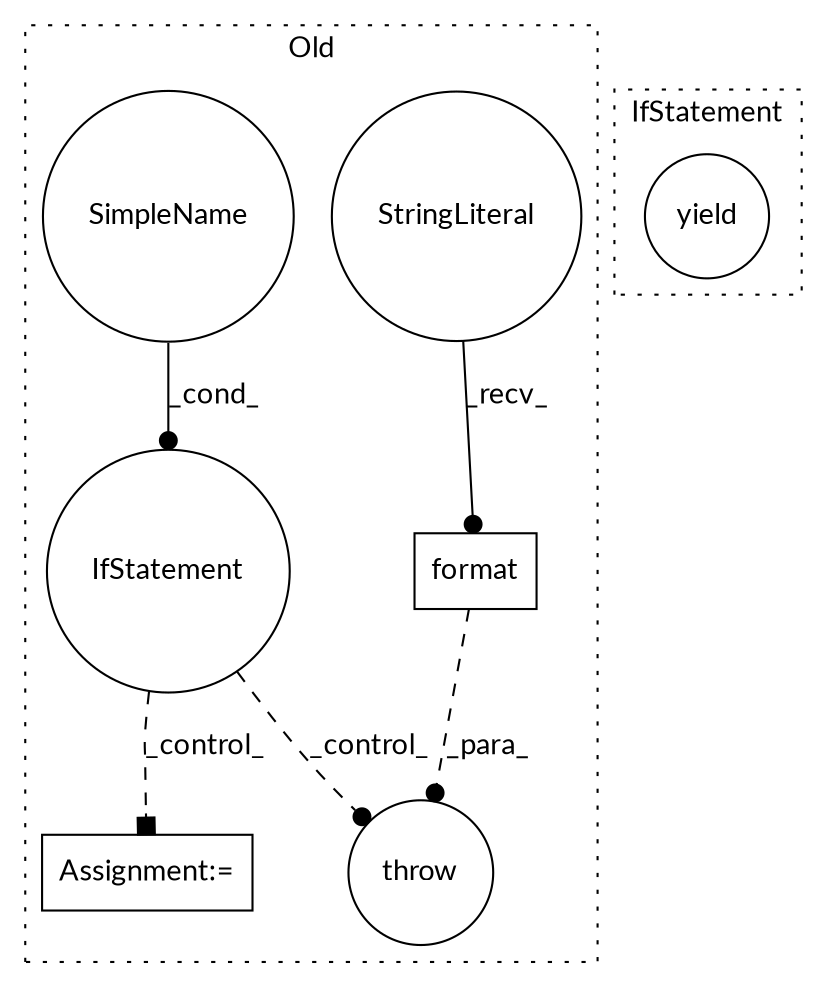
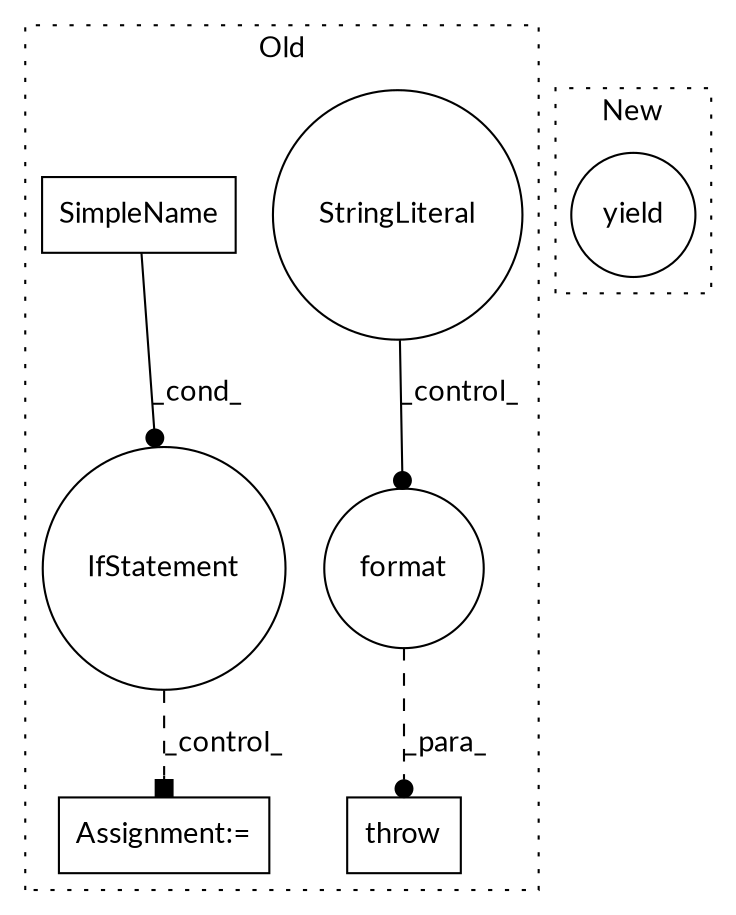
(708, 114) -> (633, 112)
(168, 216) -> (139, 215)
(507, 396) -> (461, 393)
(476, 571) -> (404, 568)
(293, 743) -> none
(421, 873) -> (404, 835)
